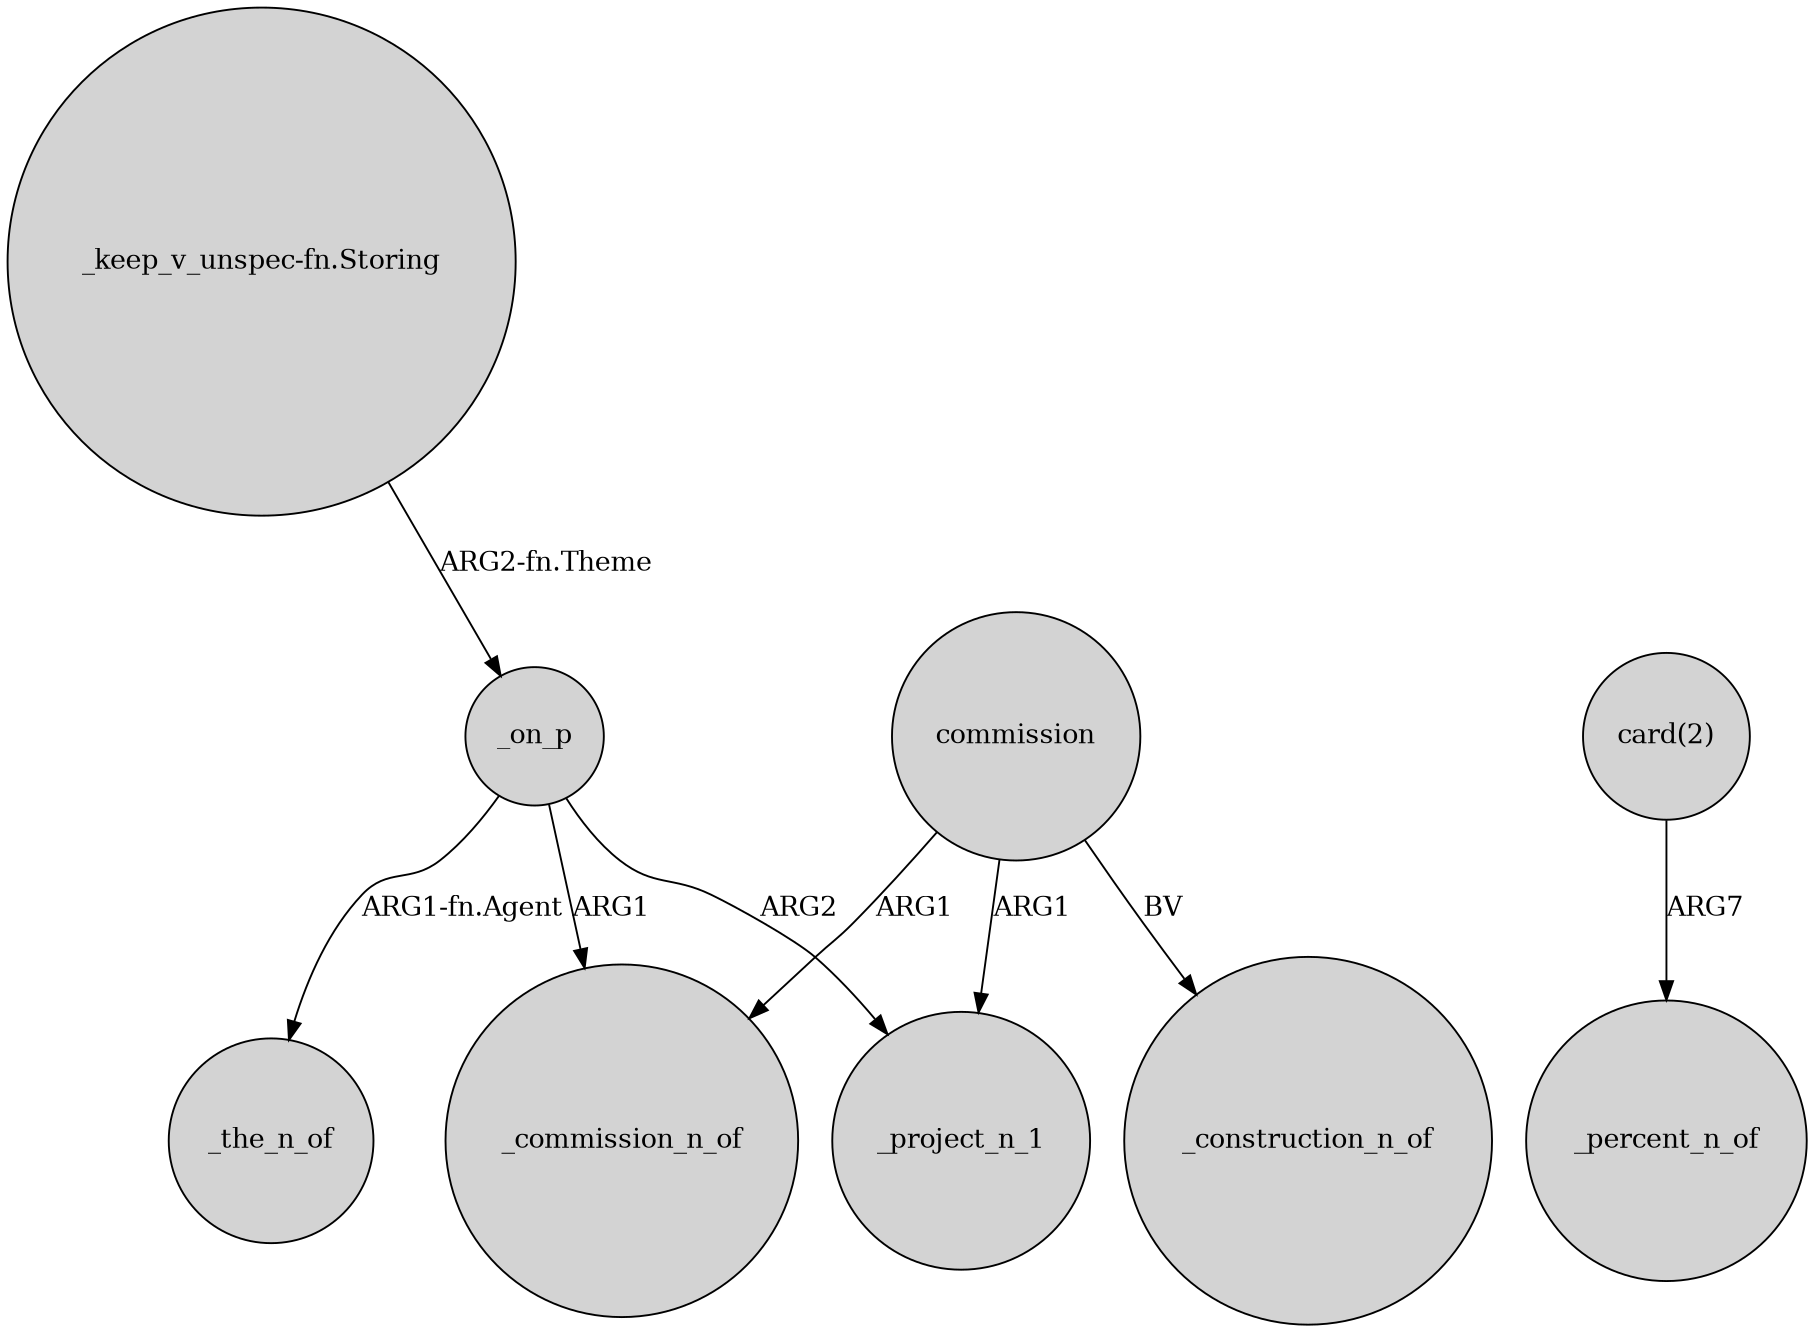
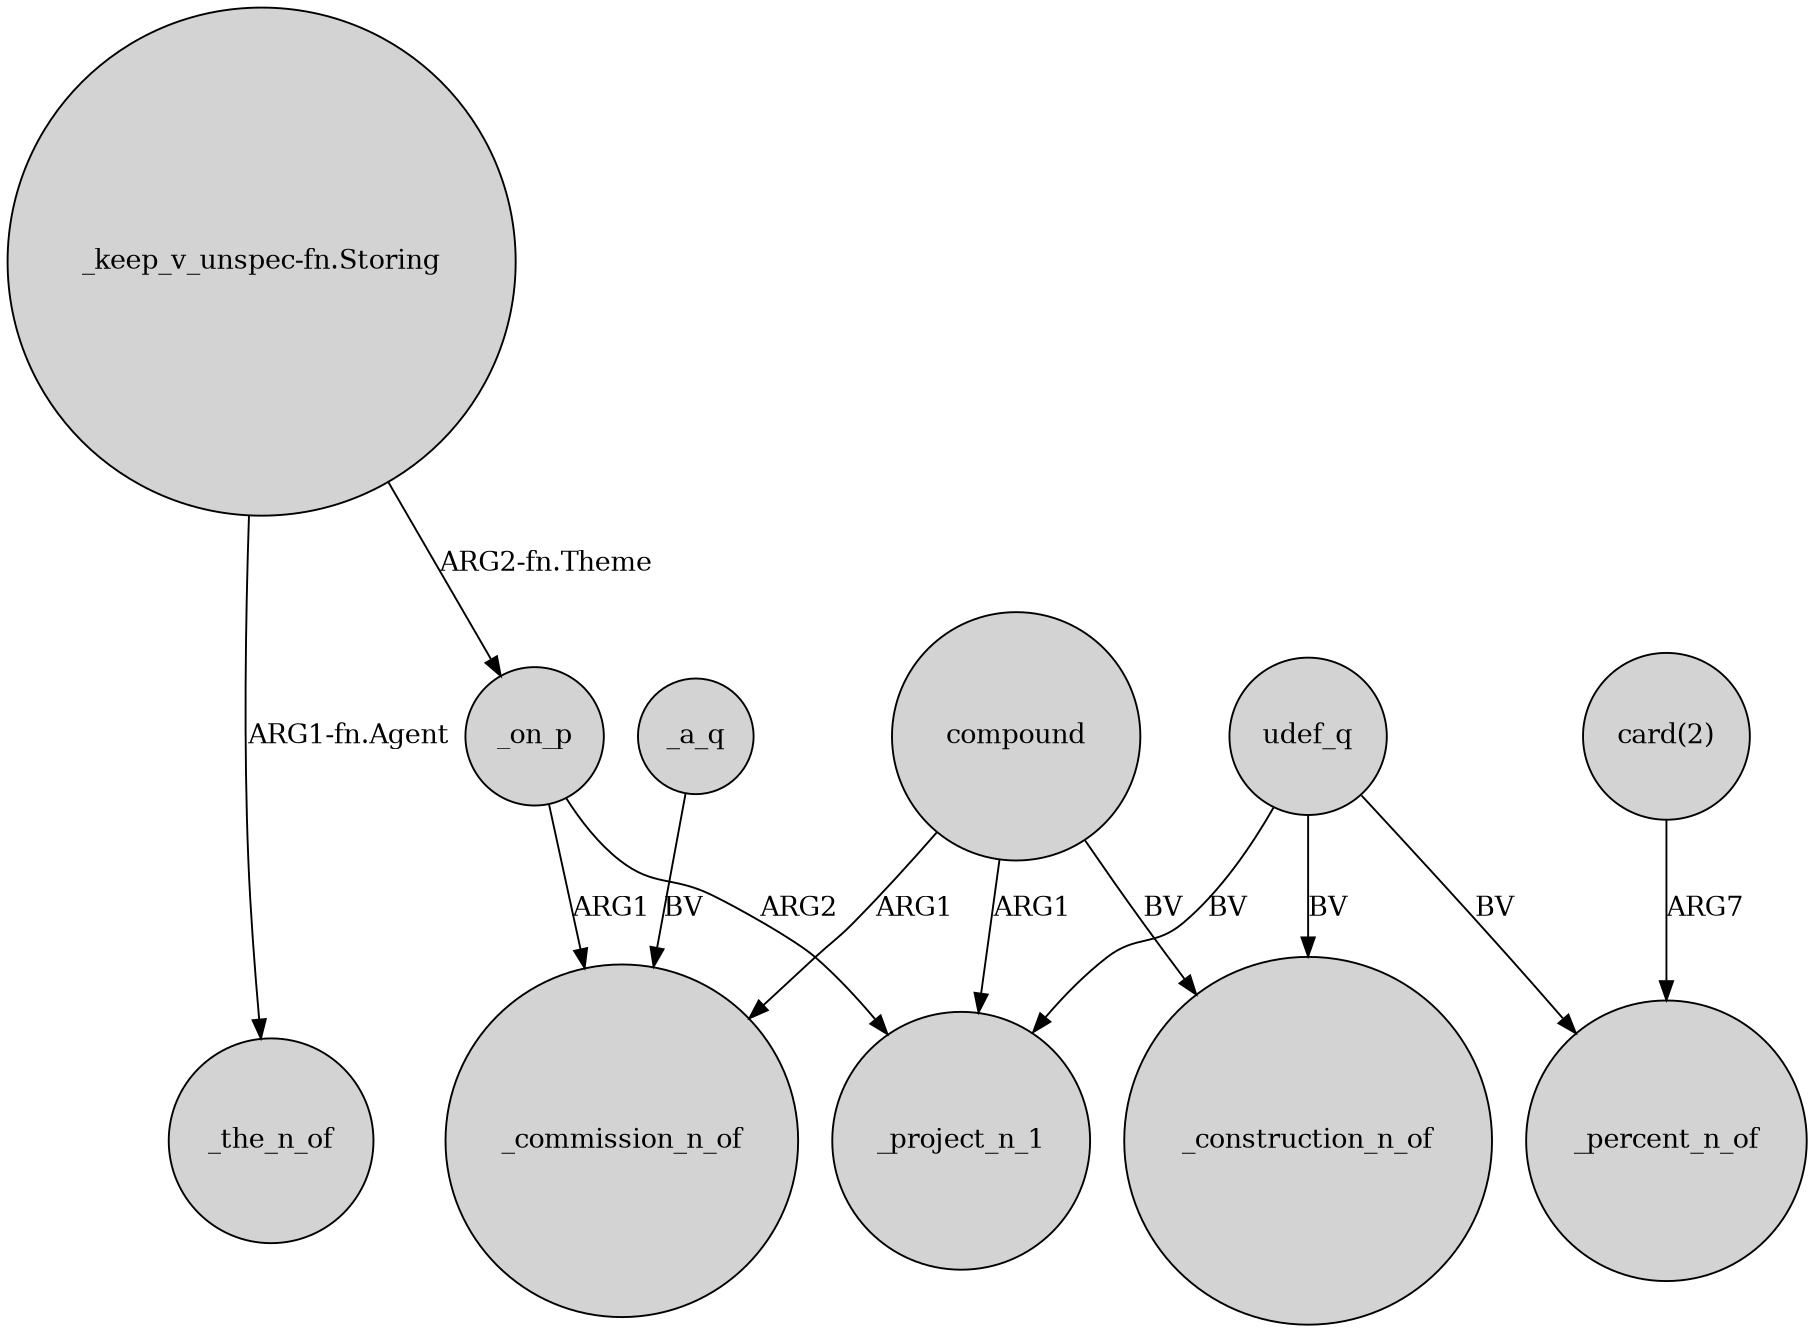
none -> (696, 736)
(1016, 736) -> (1016, 736)
none -> (1308, 736)
(373, 885) -> (246, 768)
